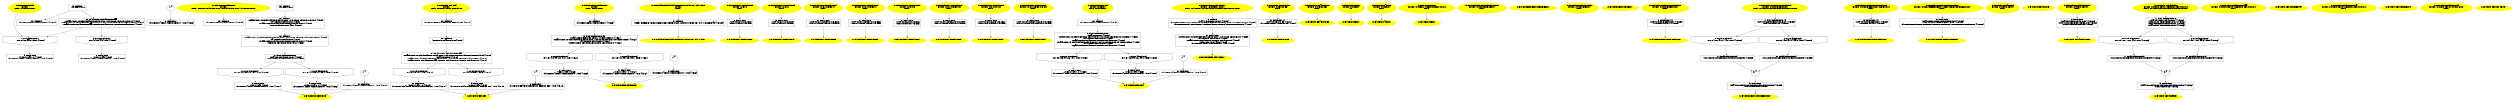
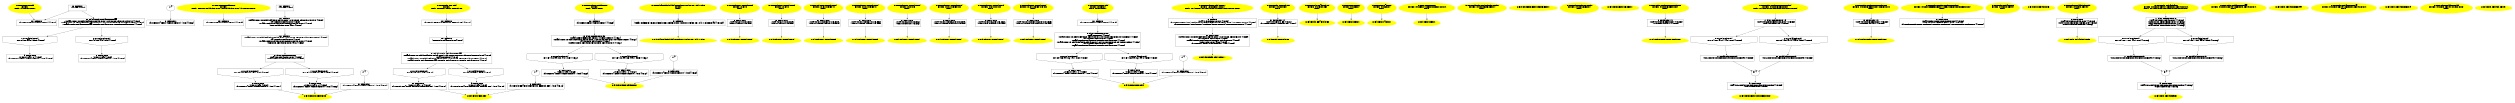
(1278, 8) -> (1278, 8)
(1351, 8) -> (1351, 8)
(14, 25) -> (31, 16)
(1942, 41) -> none
(476, 73) -> (476, 73)
